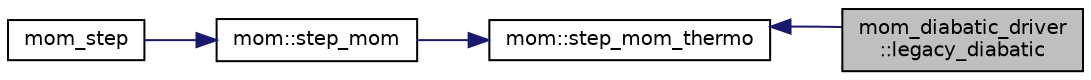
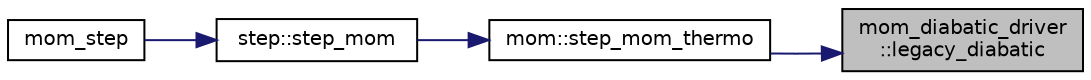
(816, 27) -> (796, 54)
(317, 40) -> (317, 40)
